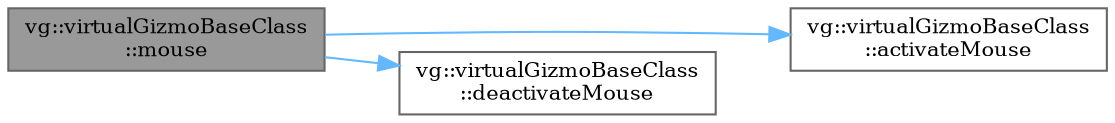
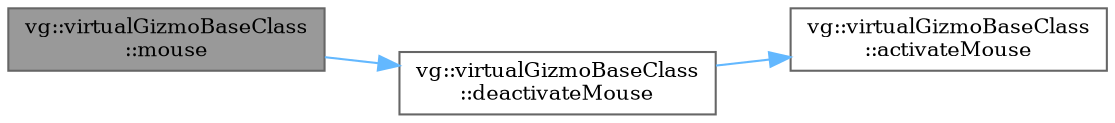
(547, 32) -> (743, 63)
